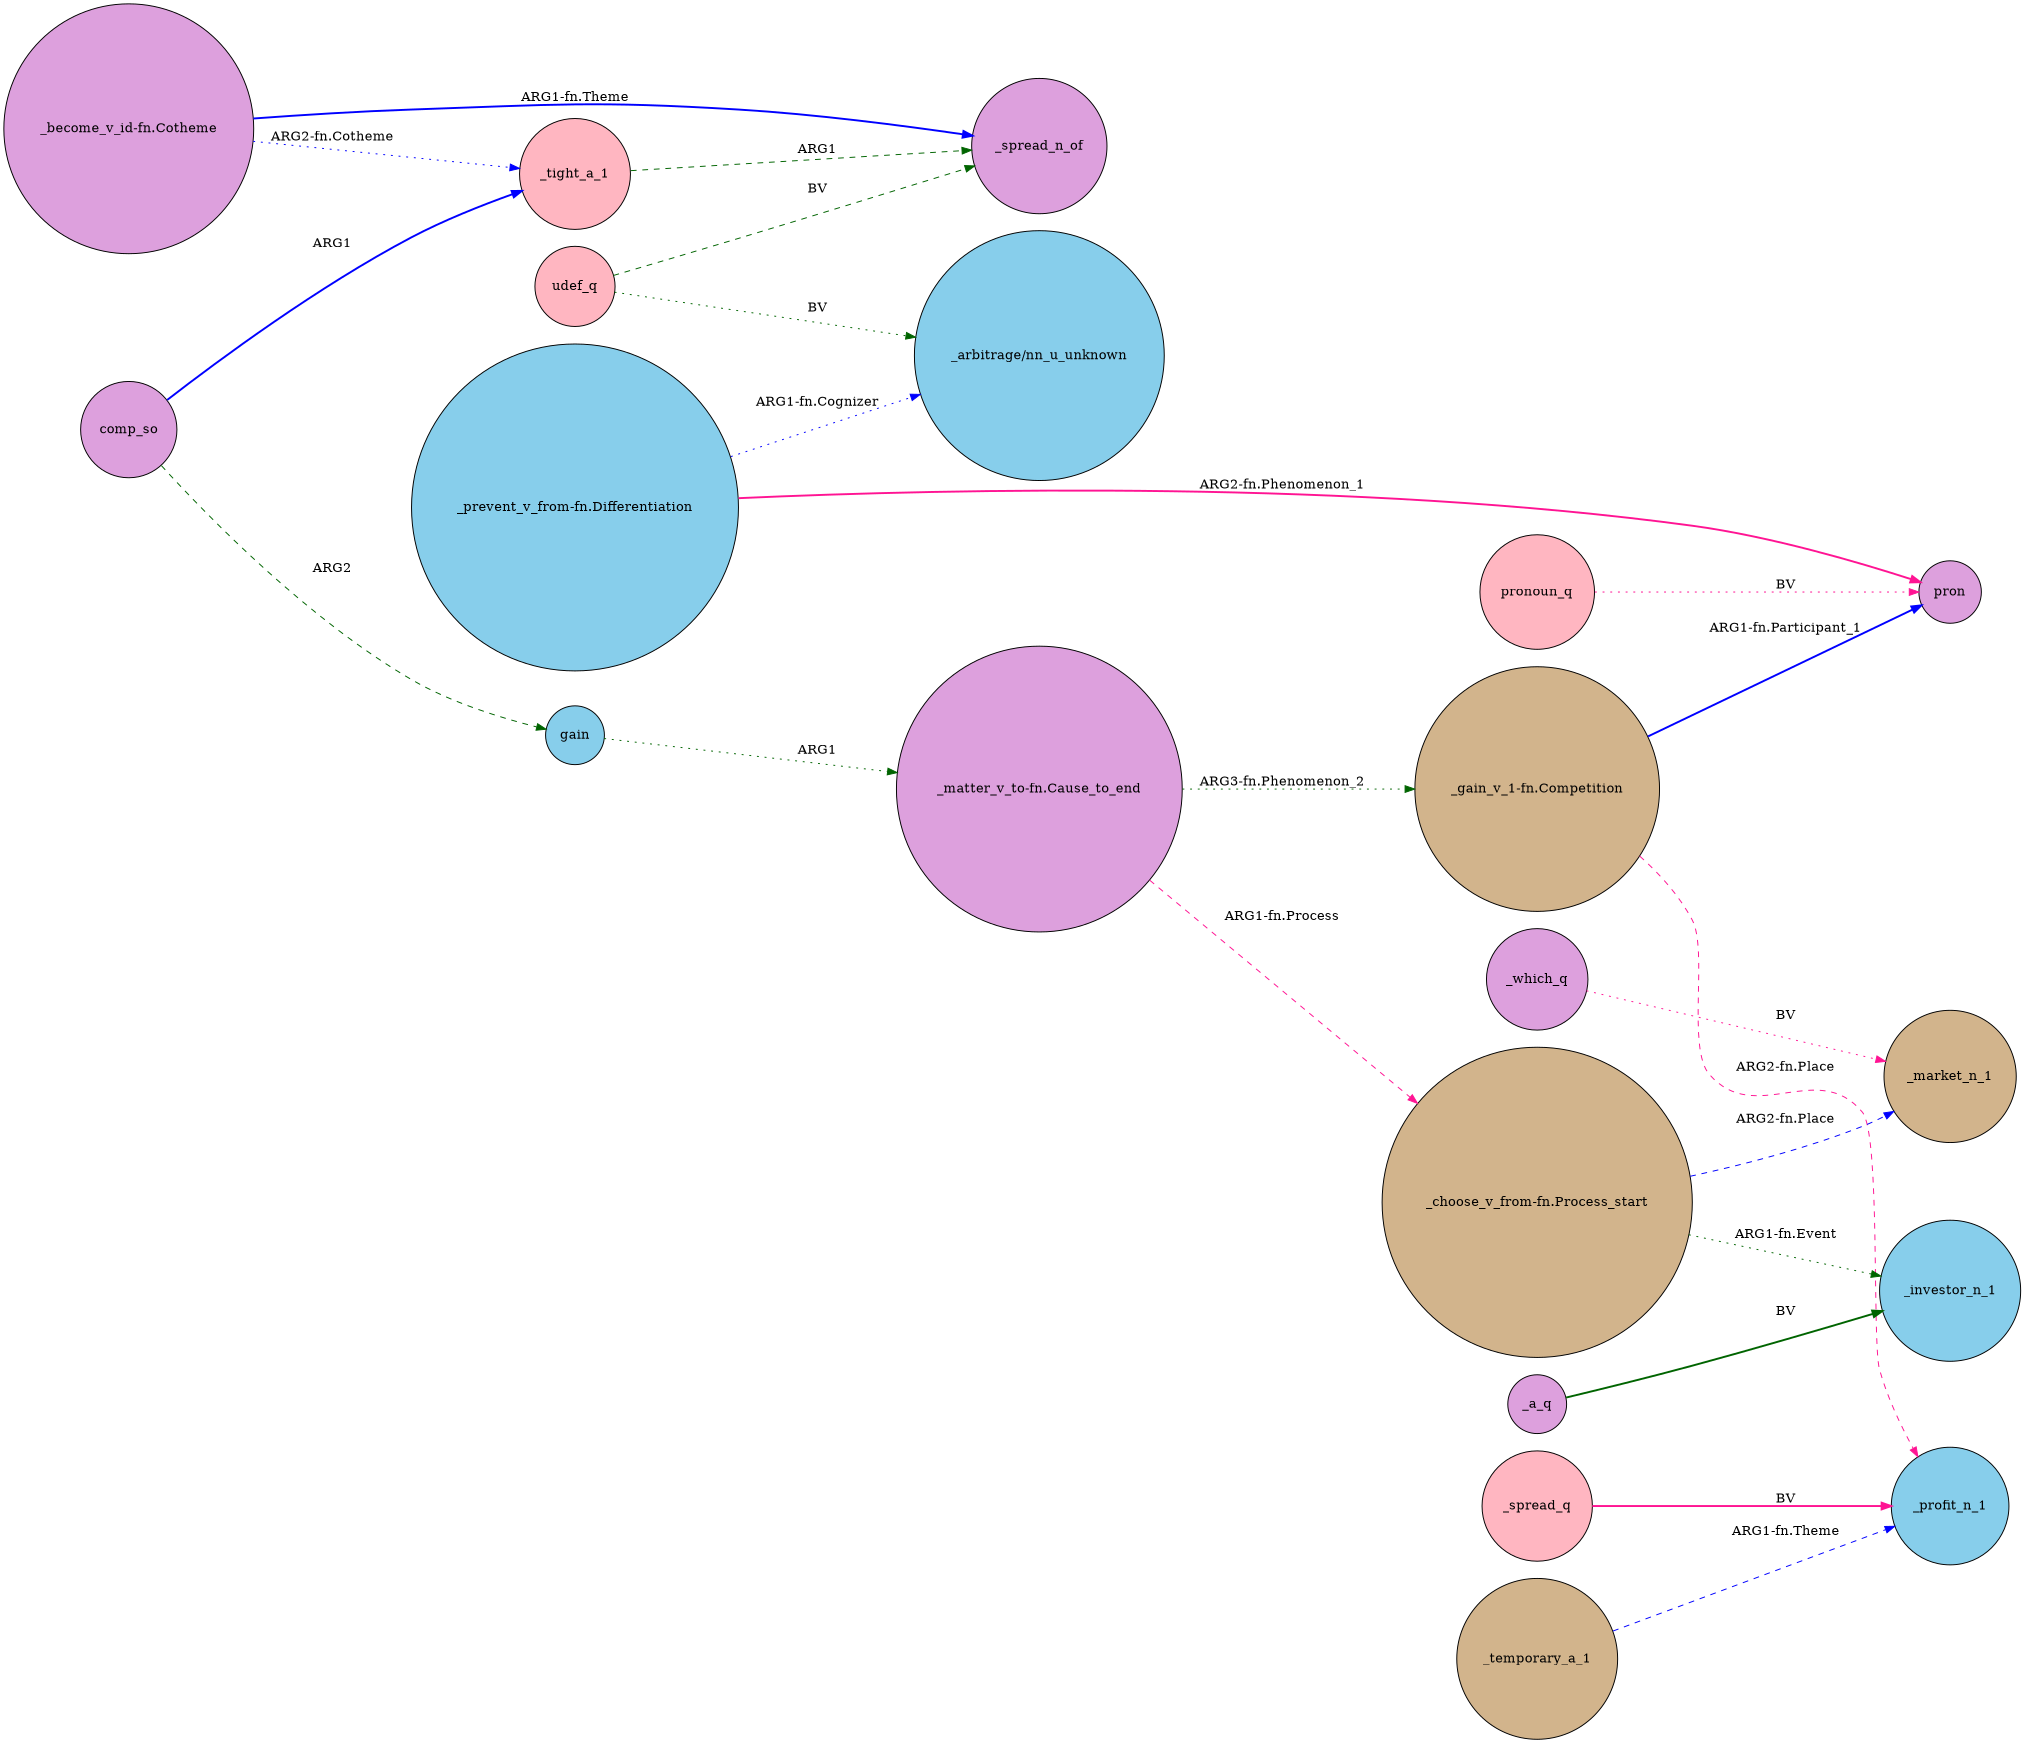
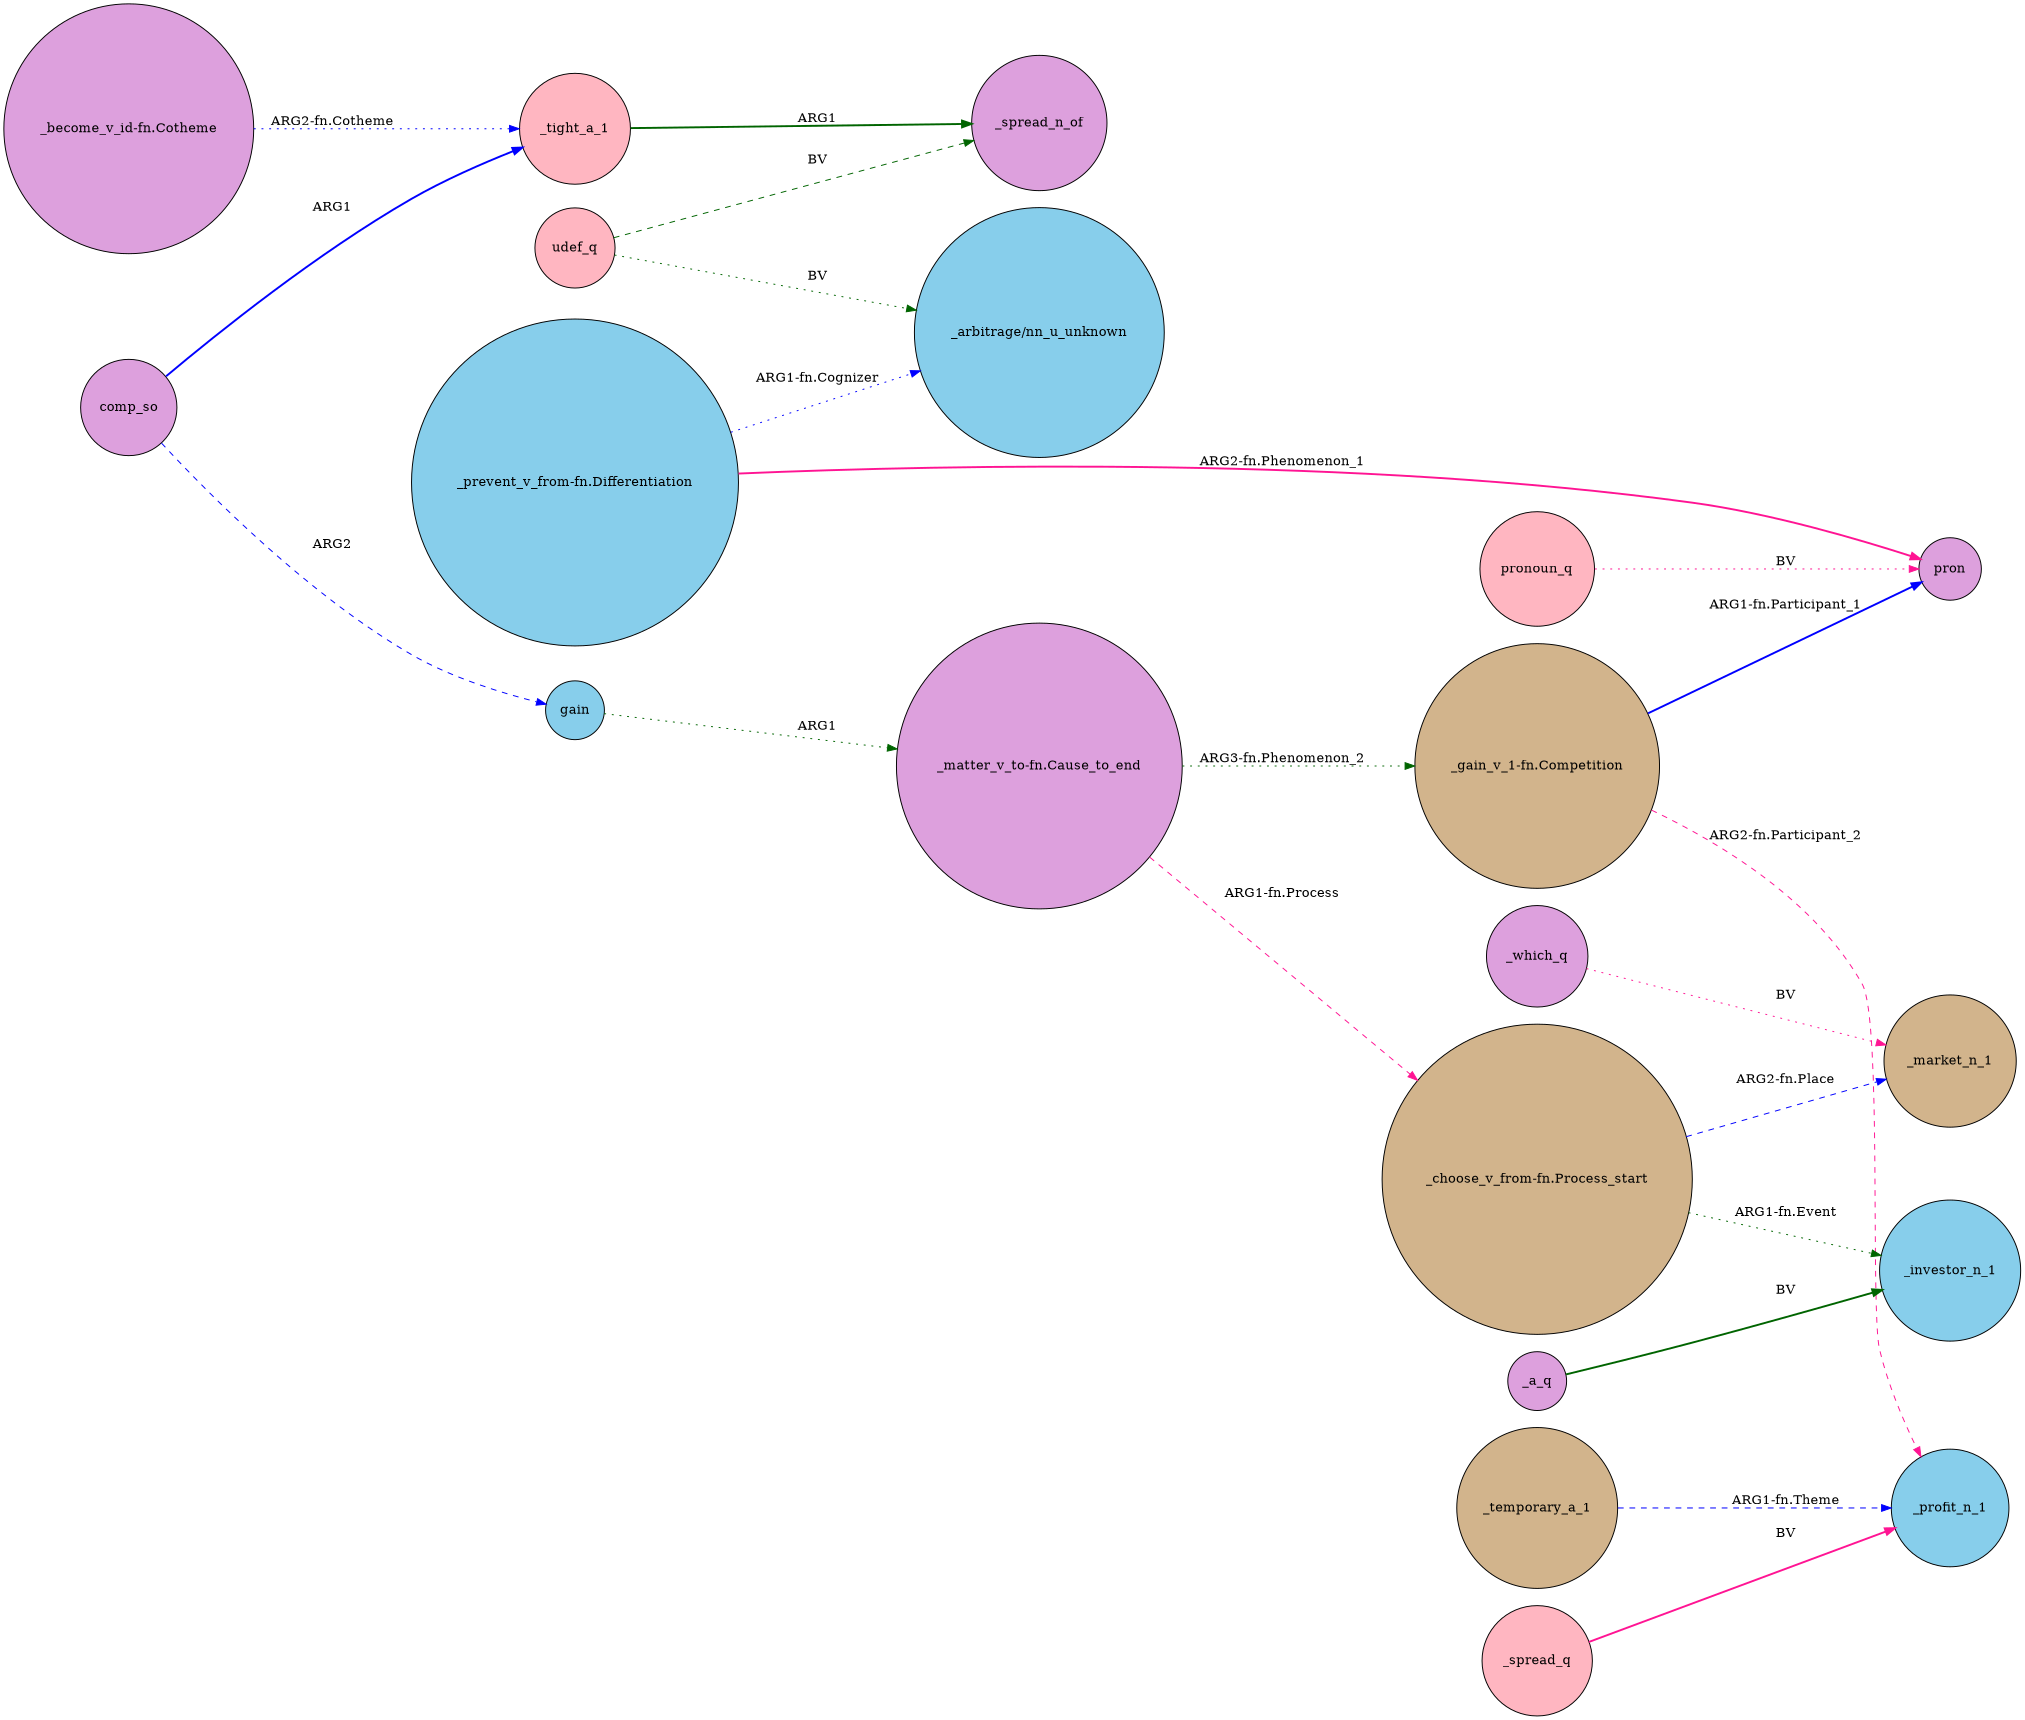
(609, 104) -> none
(796, 161) -> (796, 126)
(331, 624) -> (331, 600)
(1786, 1067) -> (1786, 836)
